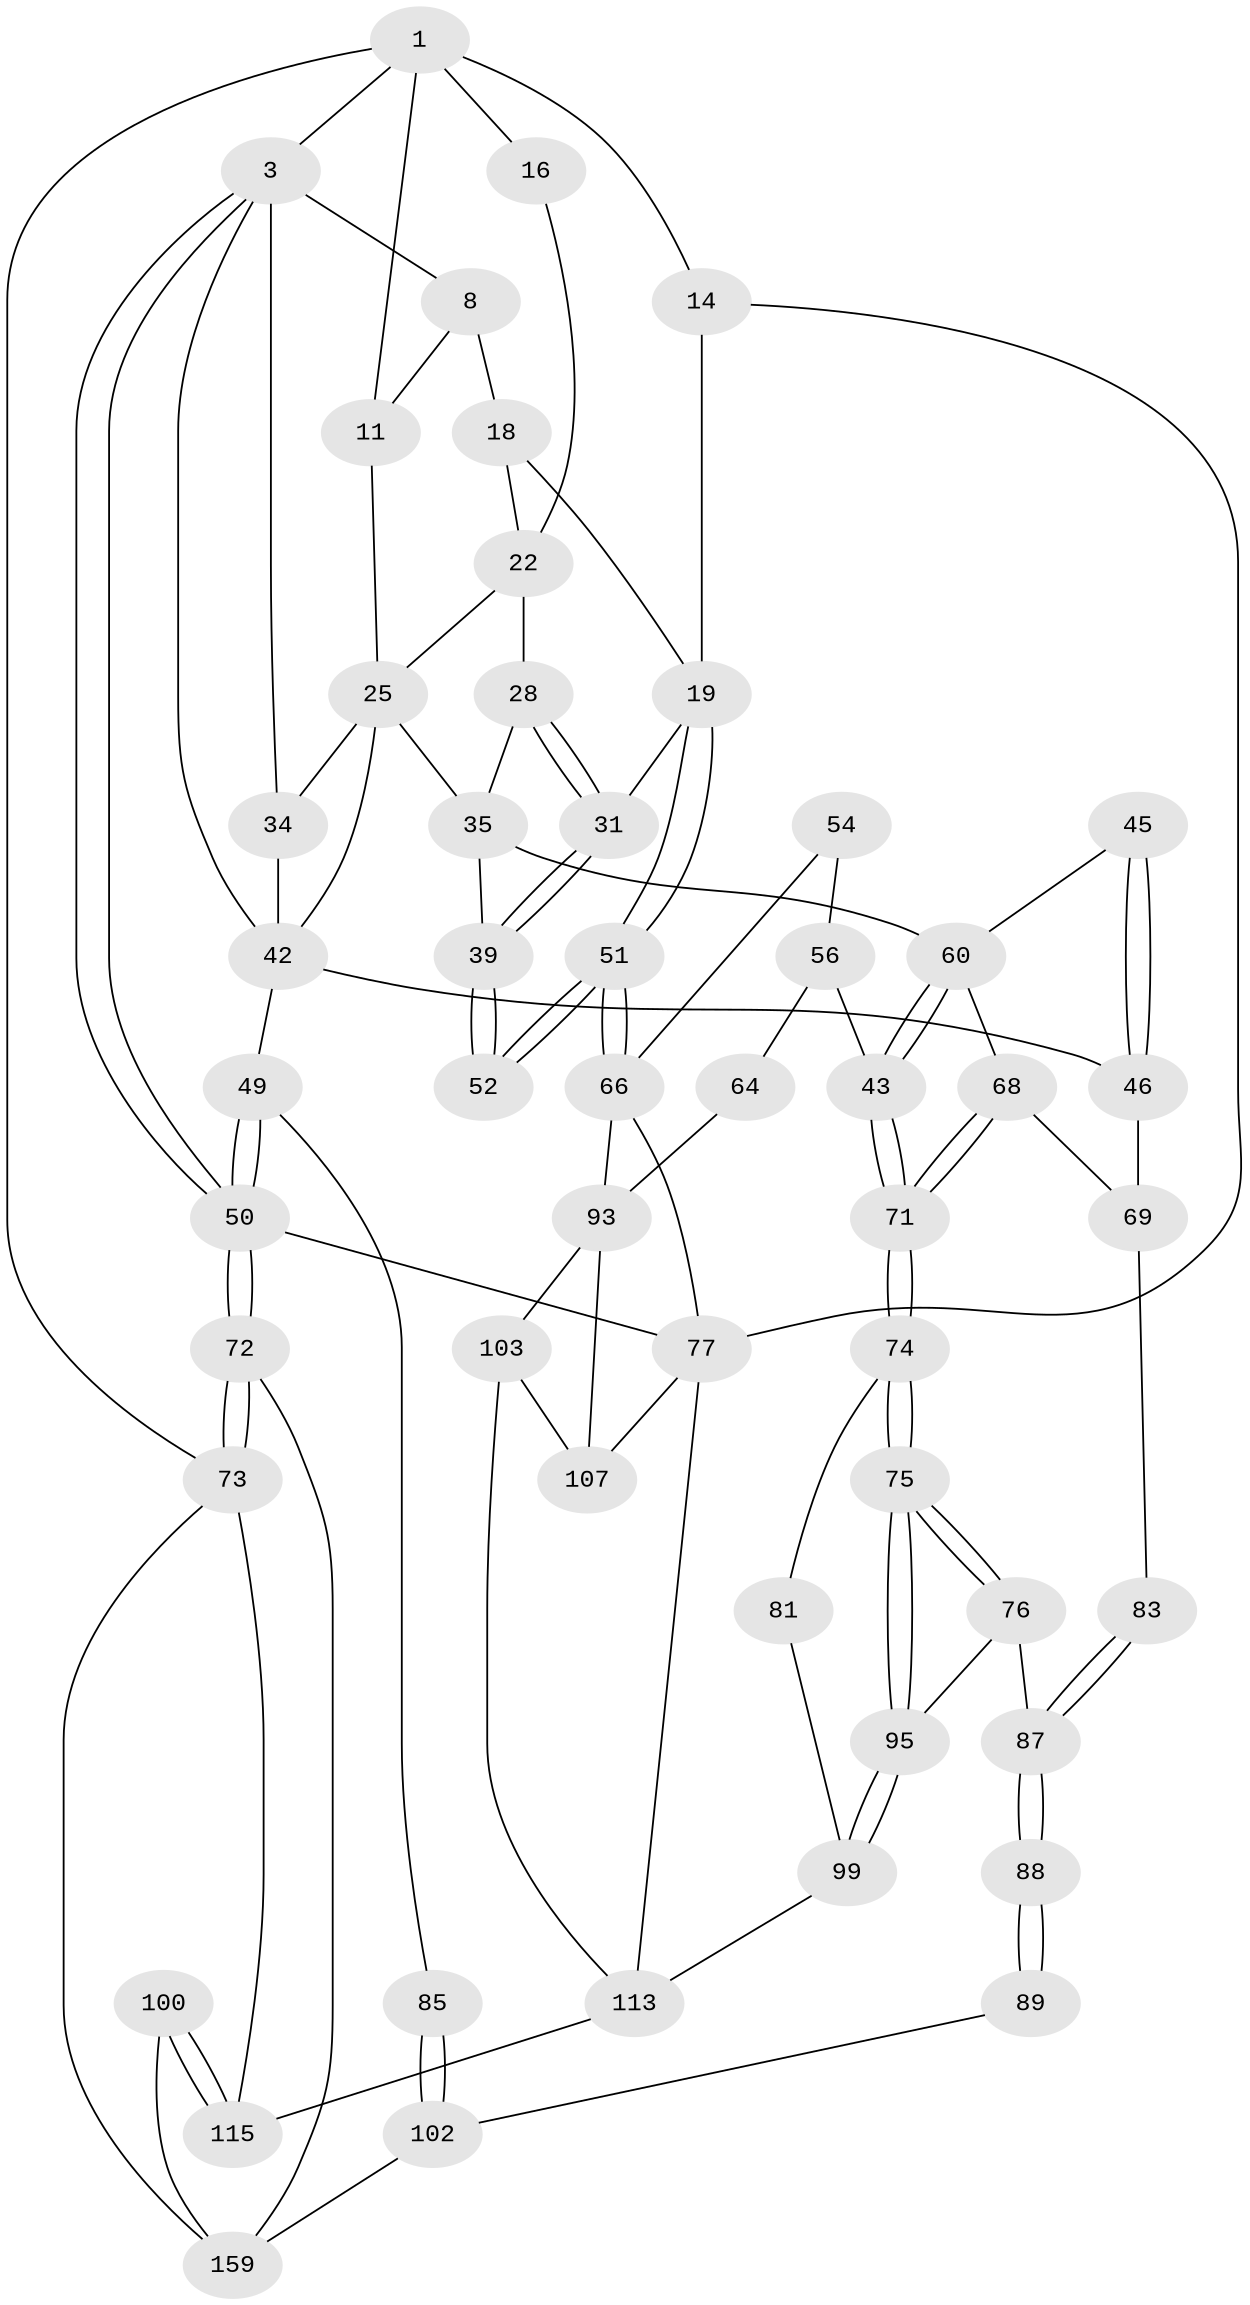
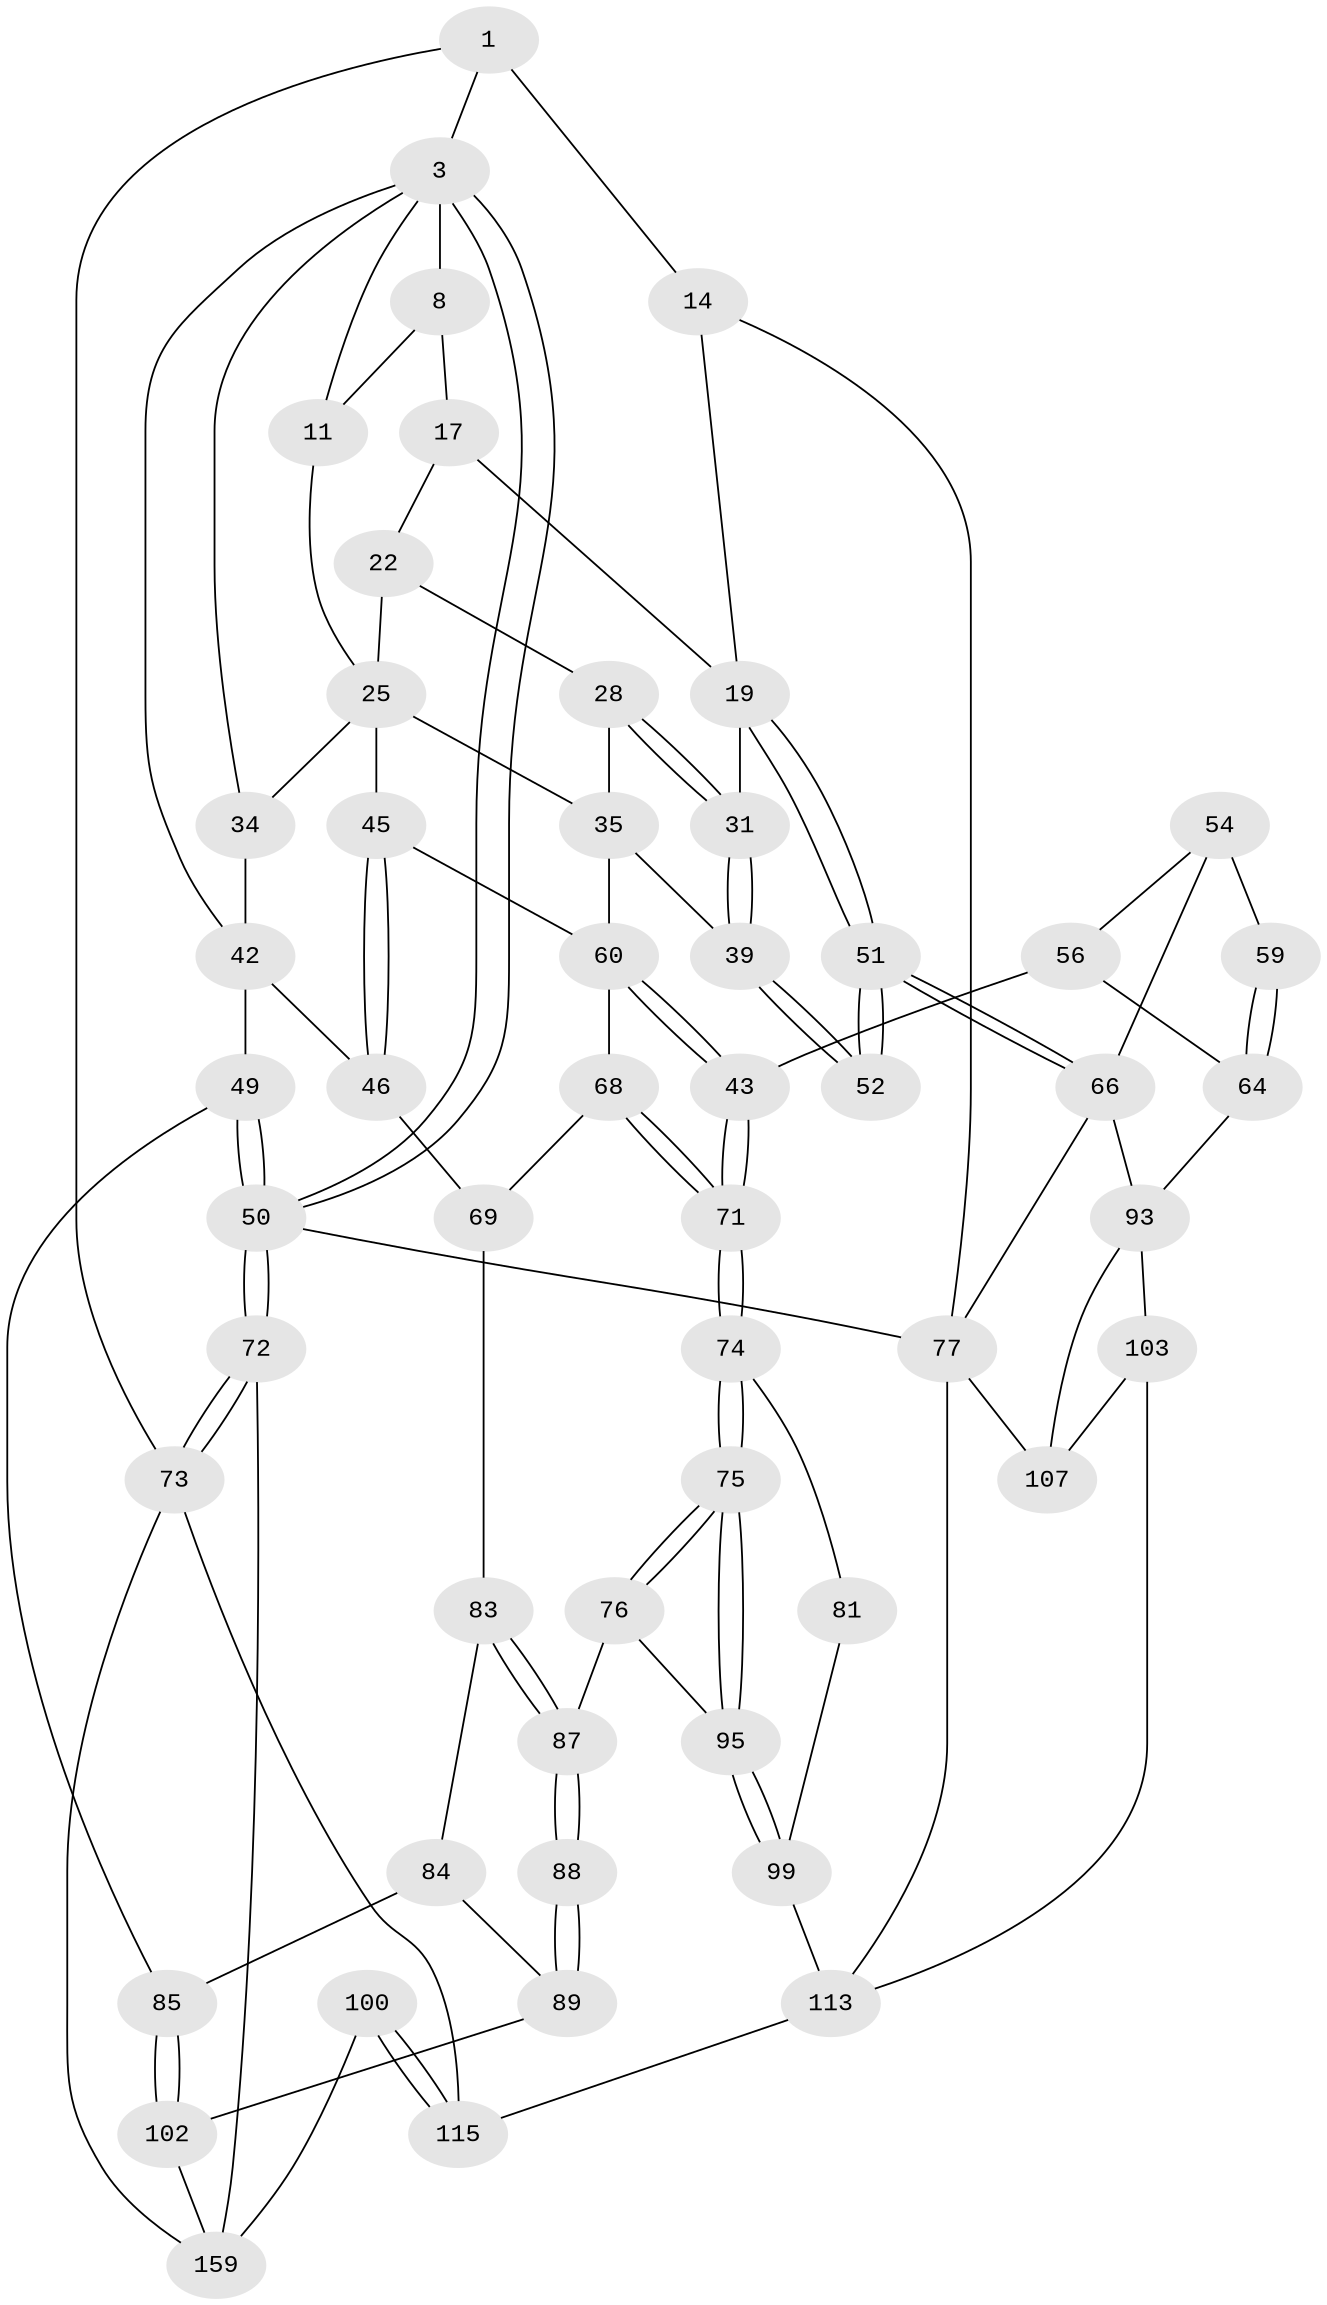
(536, 171) -> none
(395, 236) -> (362, 296)
(502, 433) -> (449, 433)
(353, 833) -> (376, 760)
none -> (1271, 956)
none -> (436, 1873)
